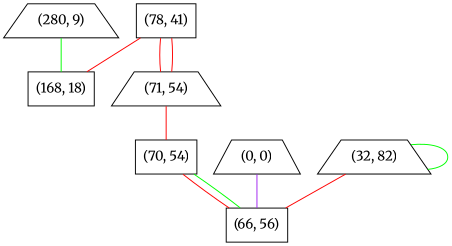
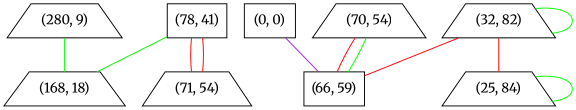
(114, 55) -> (132, 54)
(61, 89) -> (65, 89)
none -> (499, 89)
(166, 123) -> none
(166, 157) -> (369, 21)
(257, 157) -> (270, 21)
(257, 225) -> (334, 89)
